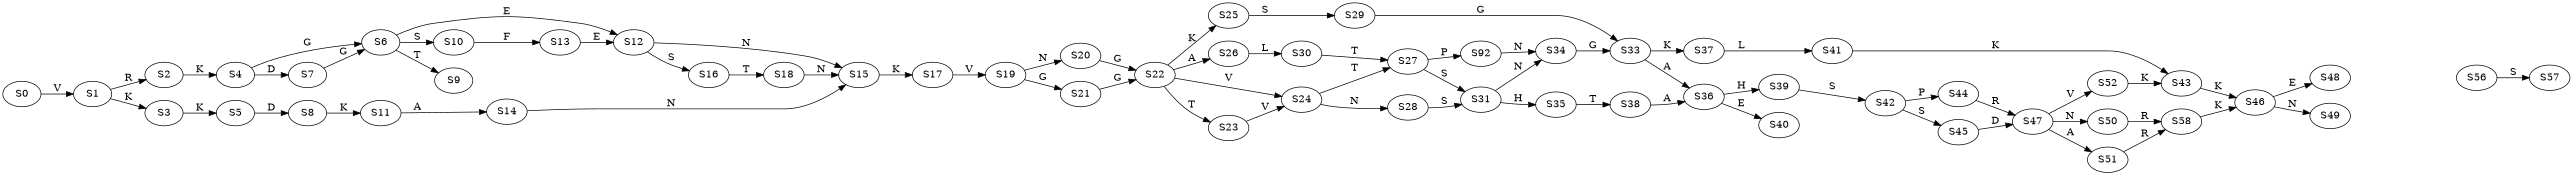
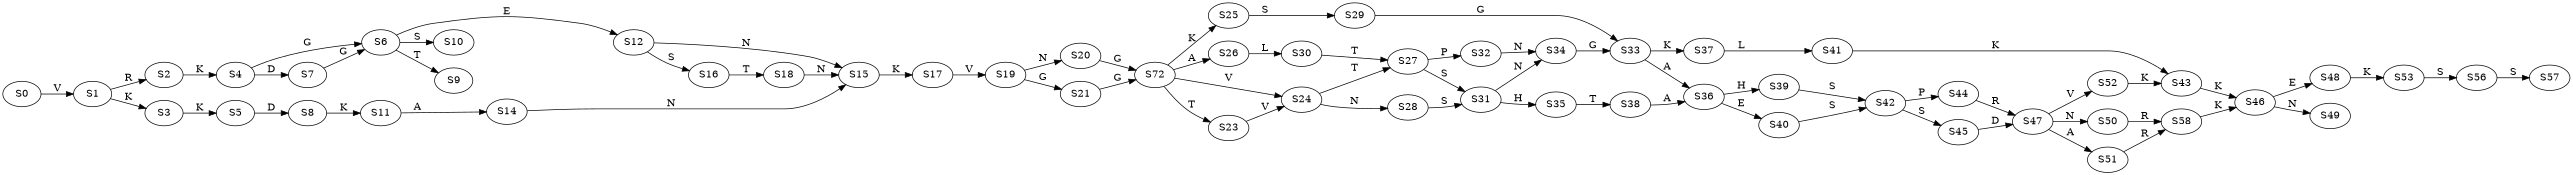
(560, 42) -> none
(1481, 54) -> (1481, 54)
(1155, 75) -> (1155, 75)
none -> (2404, 78)
none -> (1829, 116)
